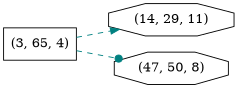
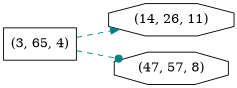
(171, 20) -> (171, 20)
(171, 68) -> (171, 68)
